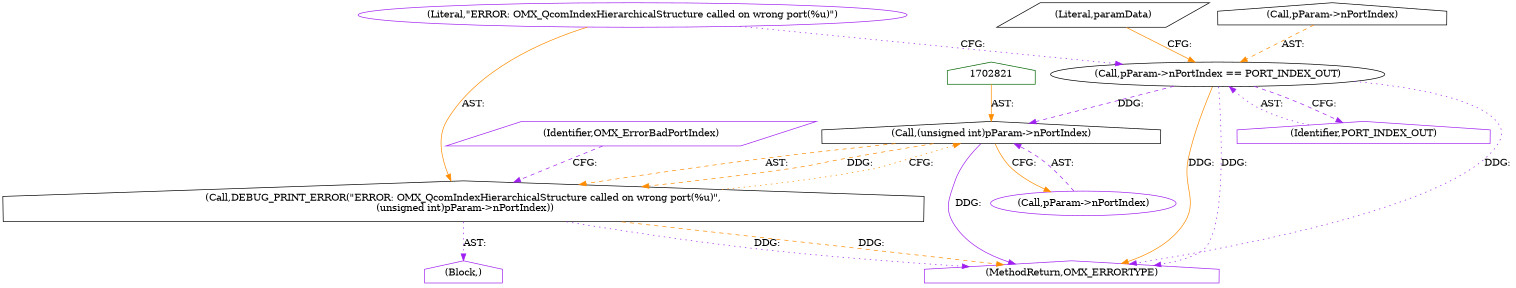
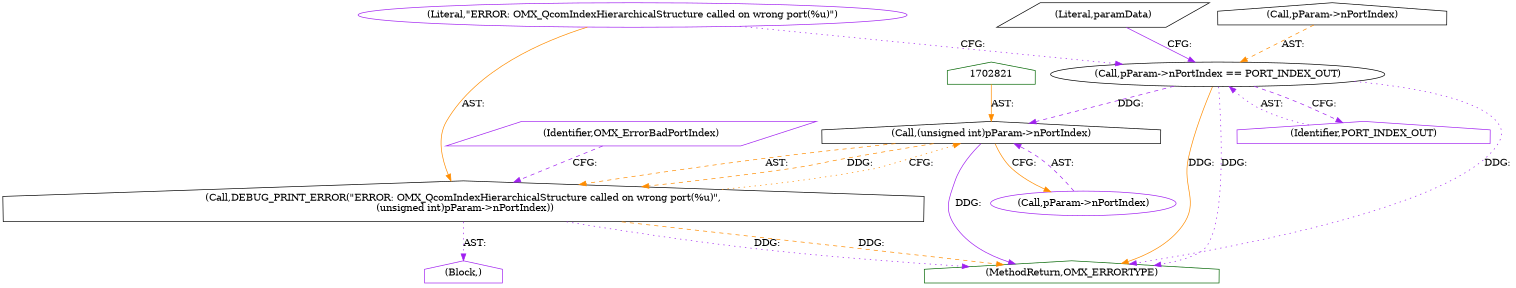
(1157, 43) -> (1157, 43)
(1072, 273) -> (1072, 273)
